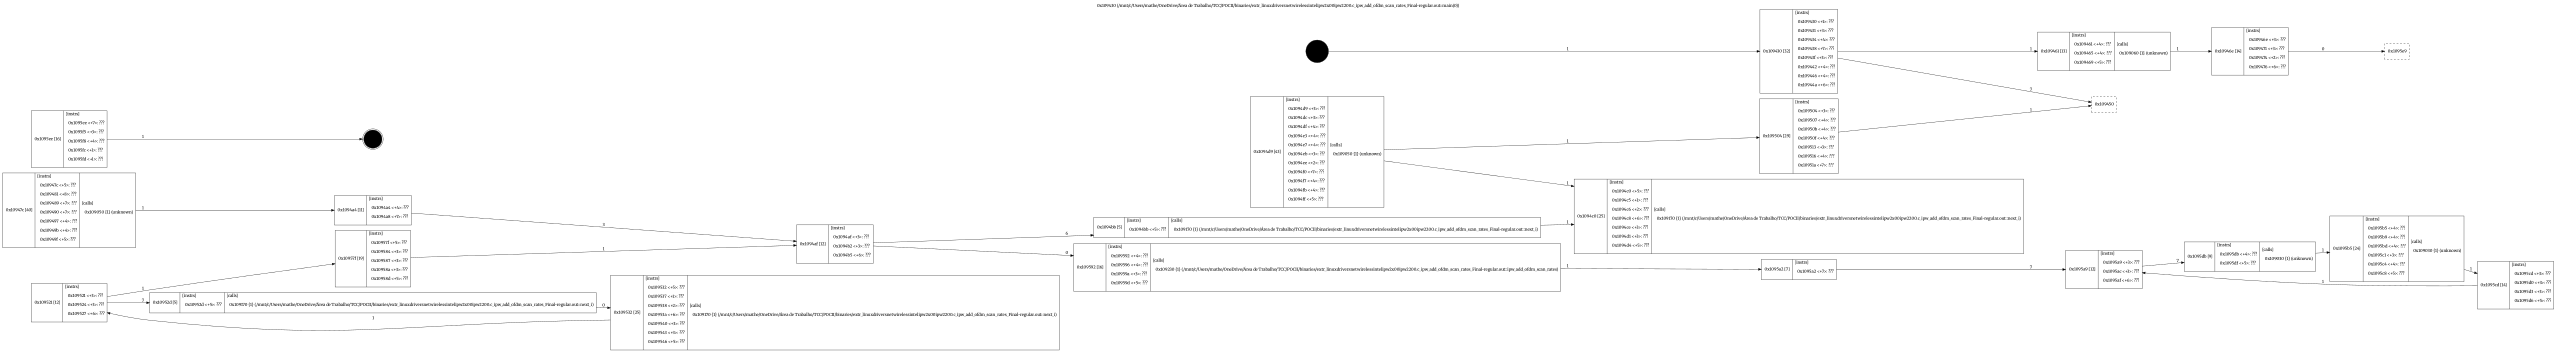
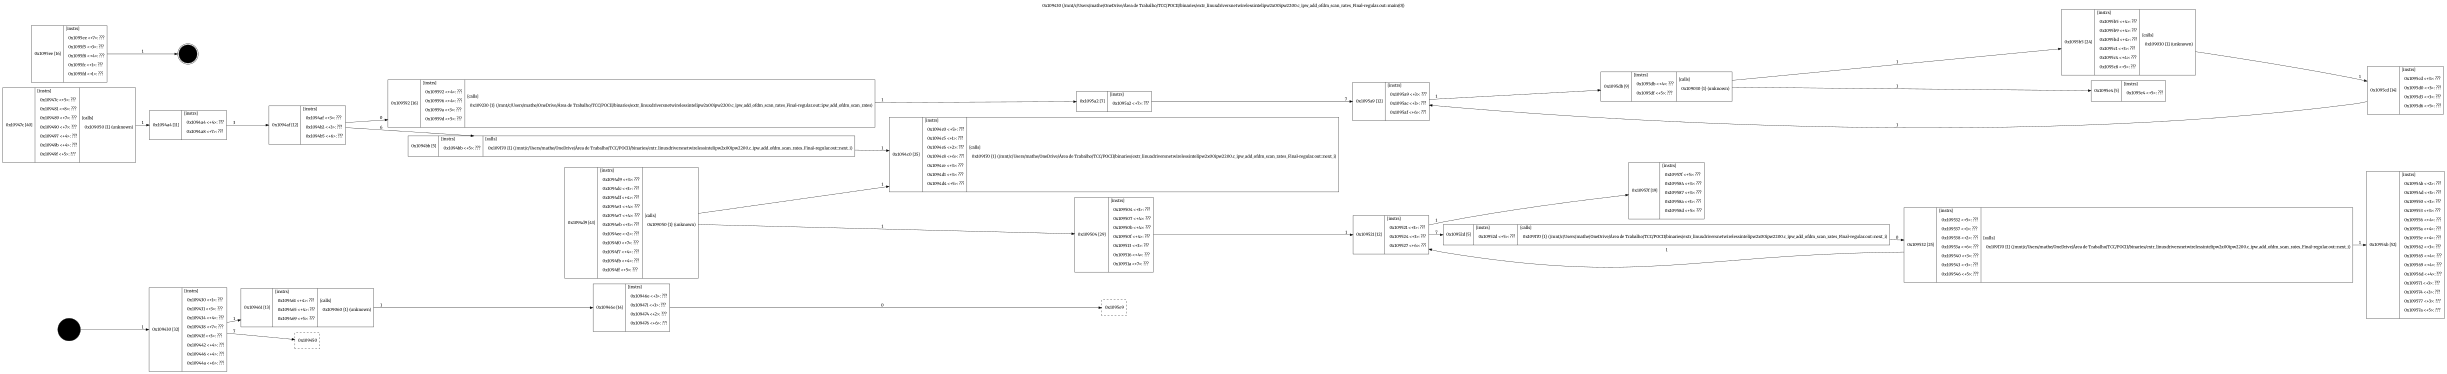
none -> (2128, 91)
(1963, 119) -> (1252, 235)
none -> (2405, 245)
(602, 251) -> none
(2177, 261) -> (1436, 97)
